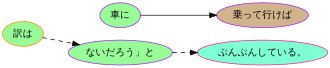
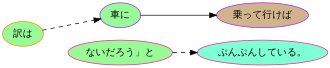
(57, 40) -> (68, 25)
(120, 53) -> (120, 53)
